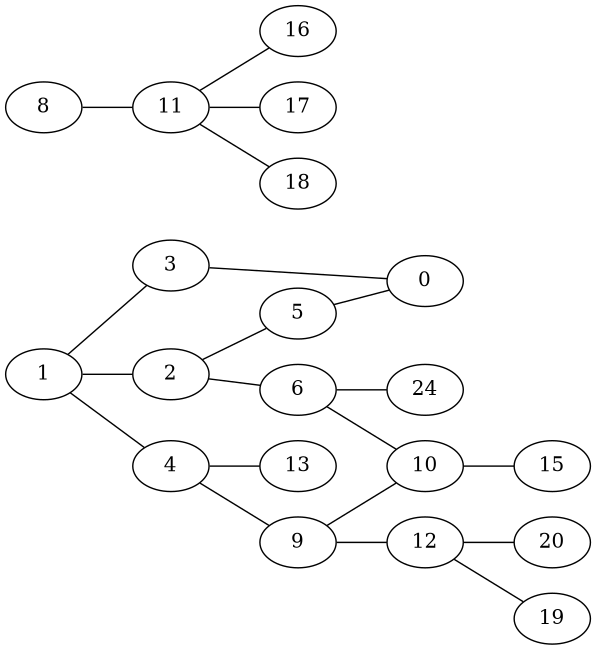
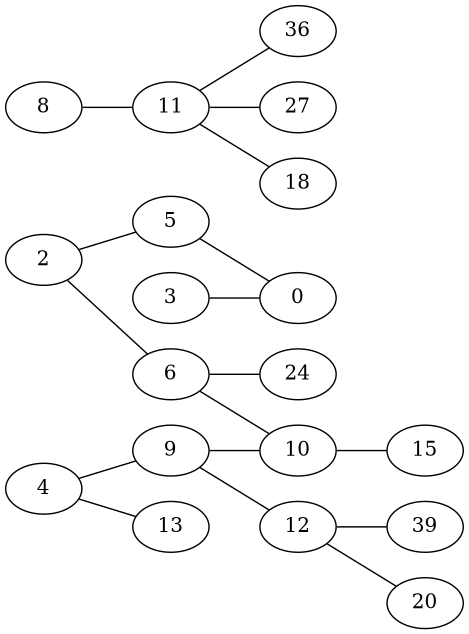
(298, 31) -> (298, 31)
(298, 107) -> (298, 107)
(44, 374) -> none
(552, 619) -> (425, 527)
